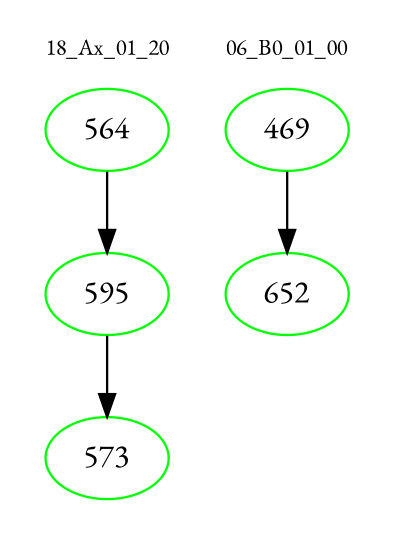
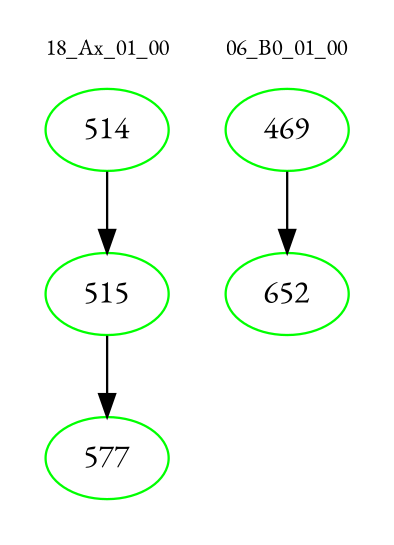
(108, 49) -> (108, 49)
(107, 130) -> (107, 130)
(107, 294) -> (107, 294)
(107, 458) -> (107, 458)
